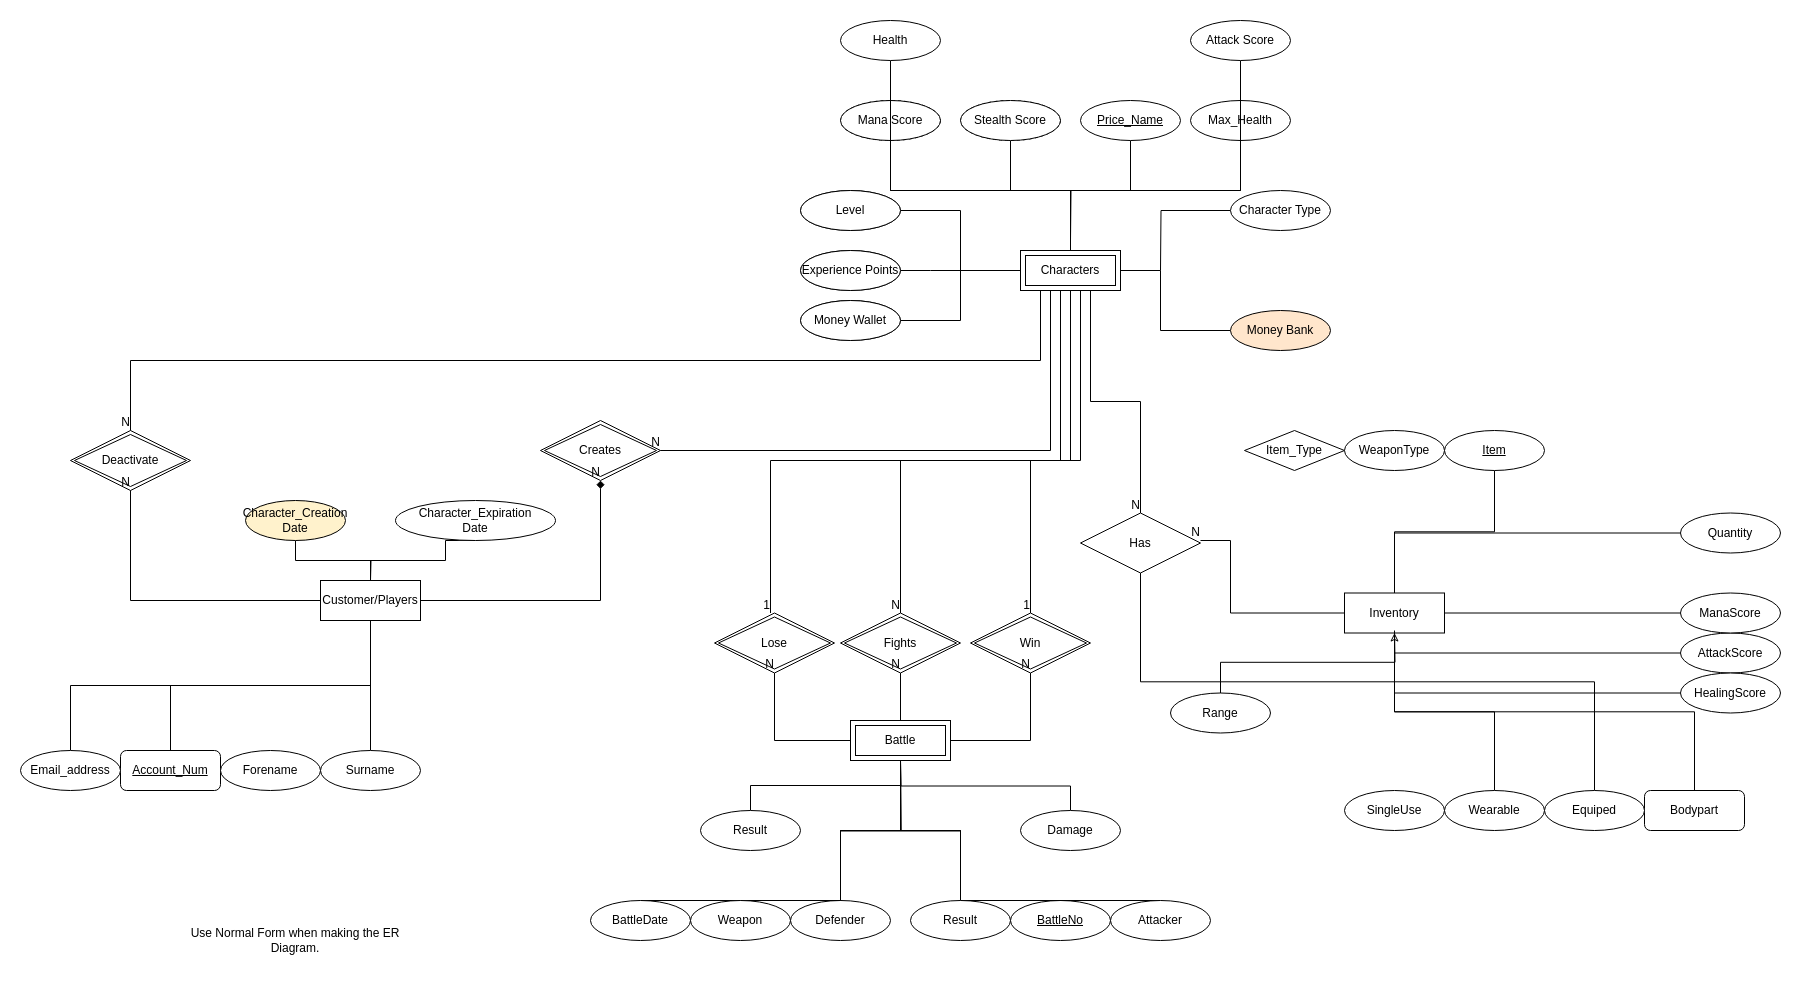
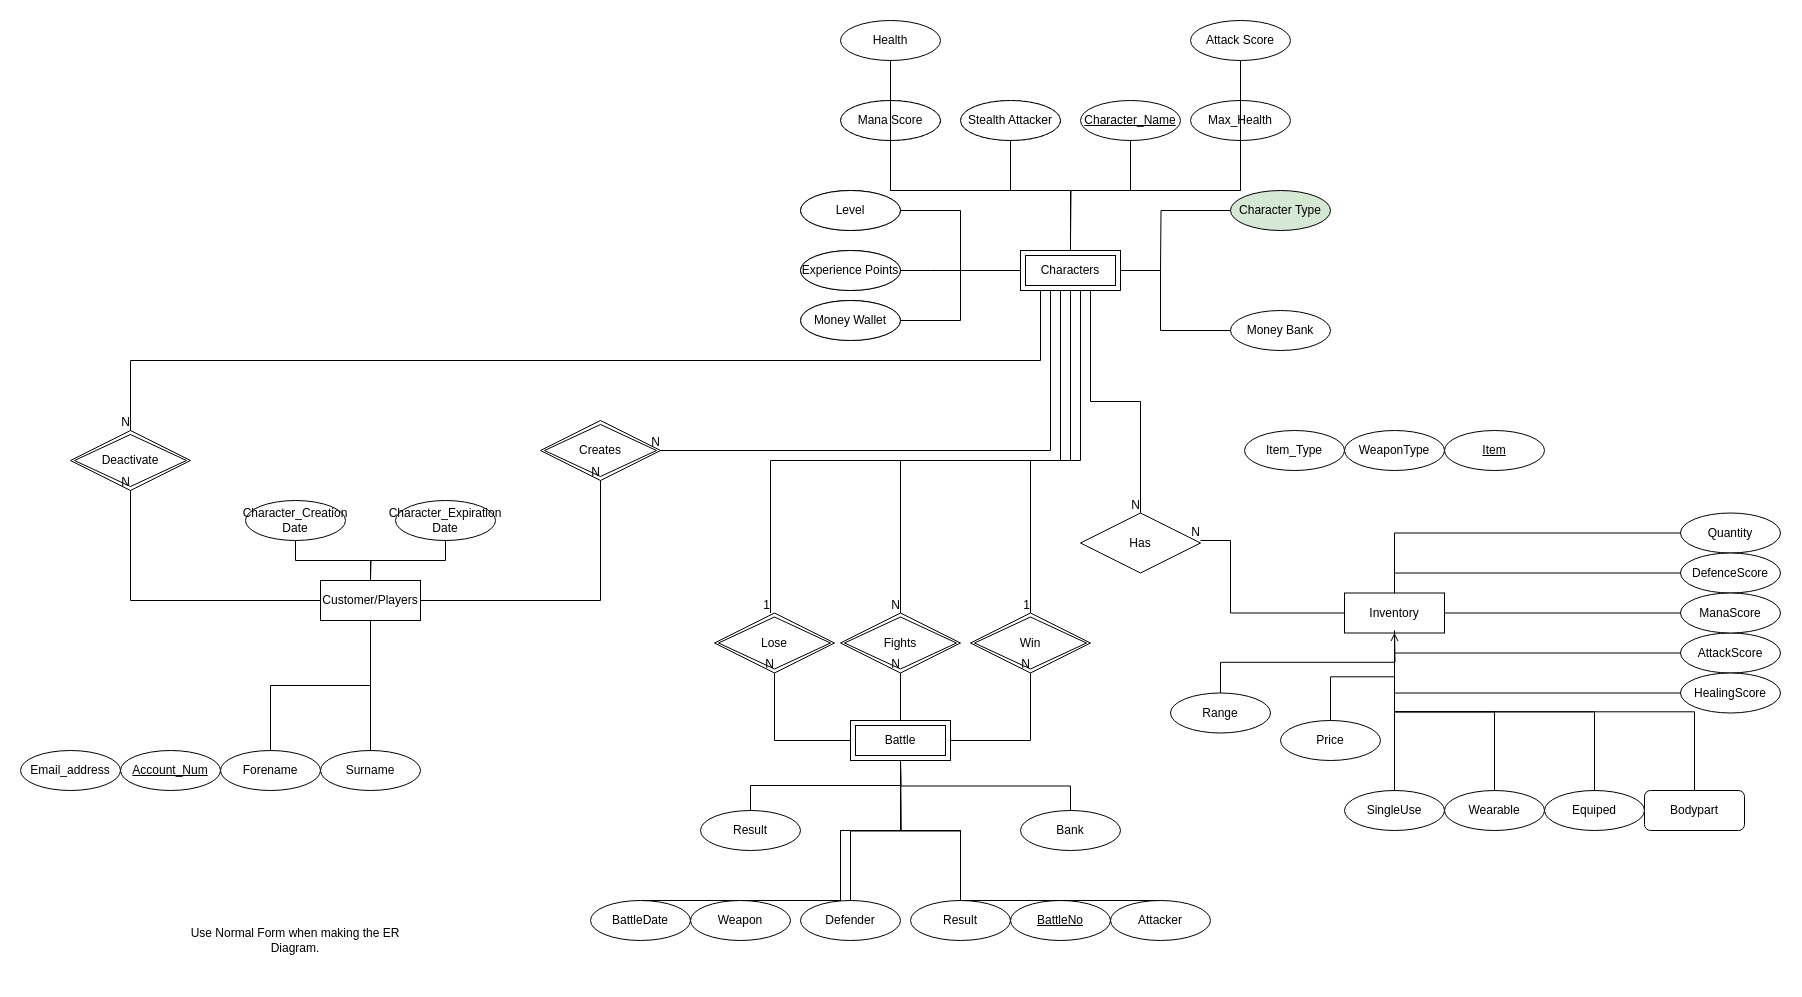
(1011, 121) -> (1011, 121)
(1131, 121) -> (1131, 121)
(1281, 211) -> (1281, 211)
(1281, 331) -> (1281, 331)
(1295, 451) -> (1295, 451)
(601, 489) -> (601, 485)
(1495, 501) -> none
(296, 521) -> (296, 521)
(476, 521) -> (446, 521)
none -> (1539, 573)
none -> (1731, 573)
none -> (1340, 677)
(1328, 682) -> (1595, 714)
(87, 686) -> none
(1596, 693) -> (1596, 693)
(1495, 714) -> (1495, 714)
(171, 720) -> none
none -> (271, 720)
none -> (1331, 741)
none -> (1395, 752)
(171, 771) -> (171, 771)
(1071, 831) -> (1071, 831)
(841, 921) -> (851, 921)
